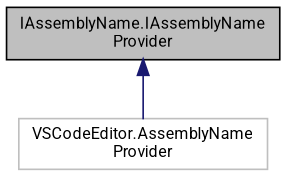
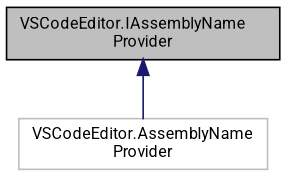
(143, 34) -> (143, 34)
